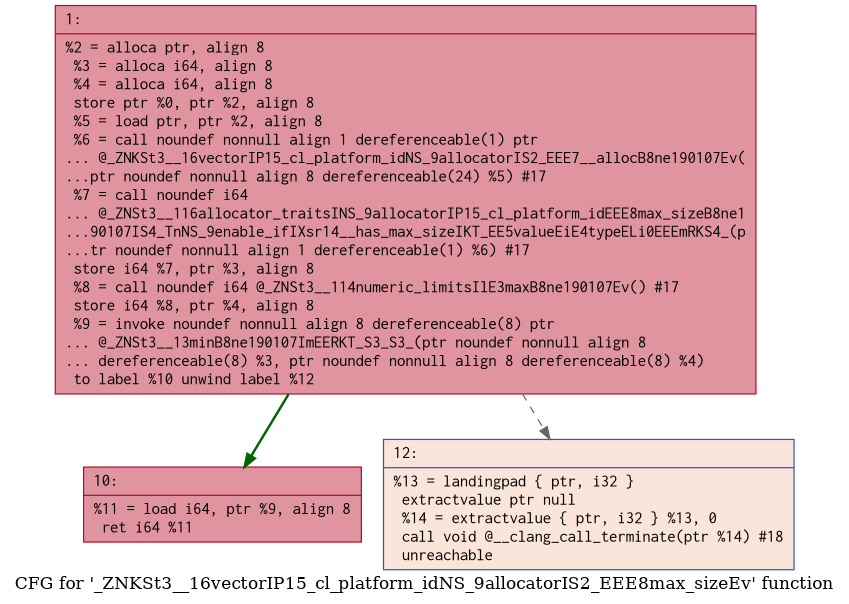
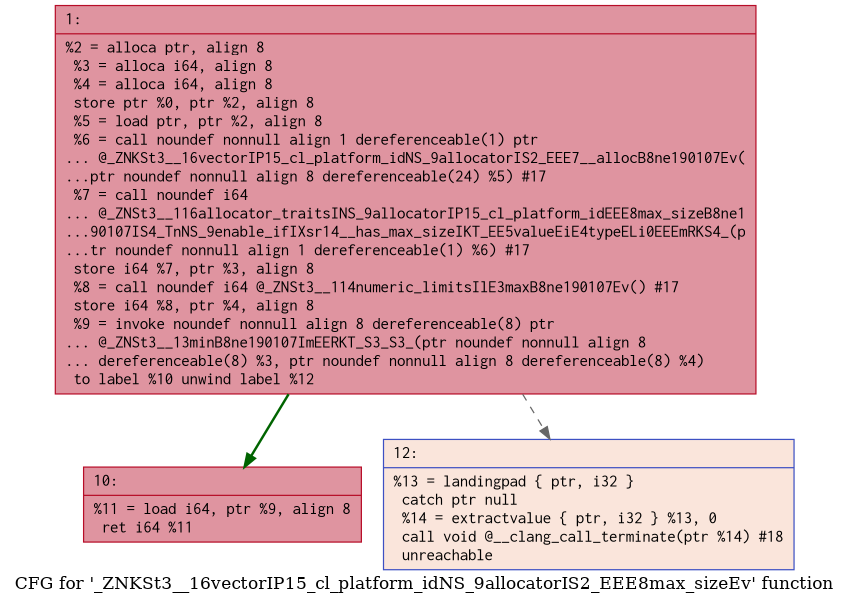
(485, 500) -> (456, 500)
